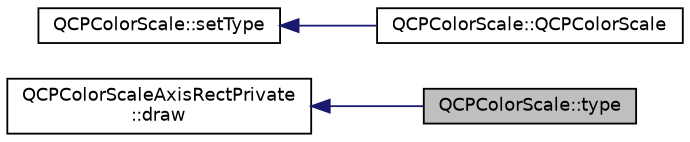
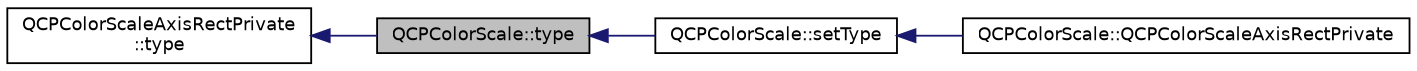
(530, 26) -> (1186, 36)
none -> (632, 36)
(159, 106) -> (159, 36)
